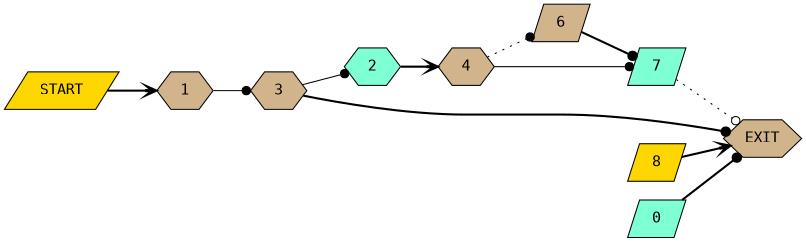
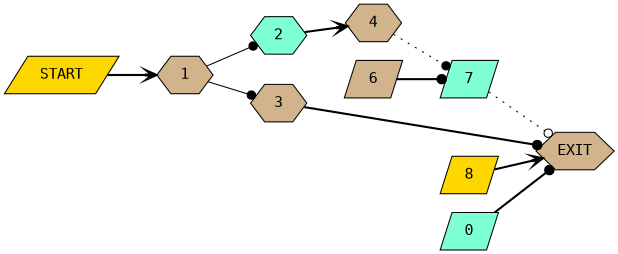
(507, 48) -> none
(560, 67) -> (418, 49)
(321, 80) -> (228, 57)
